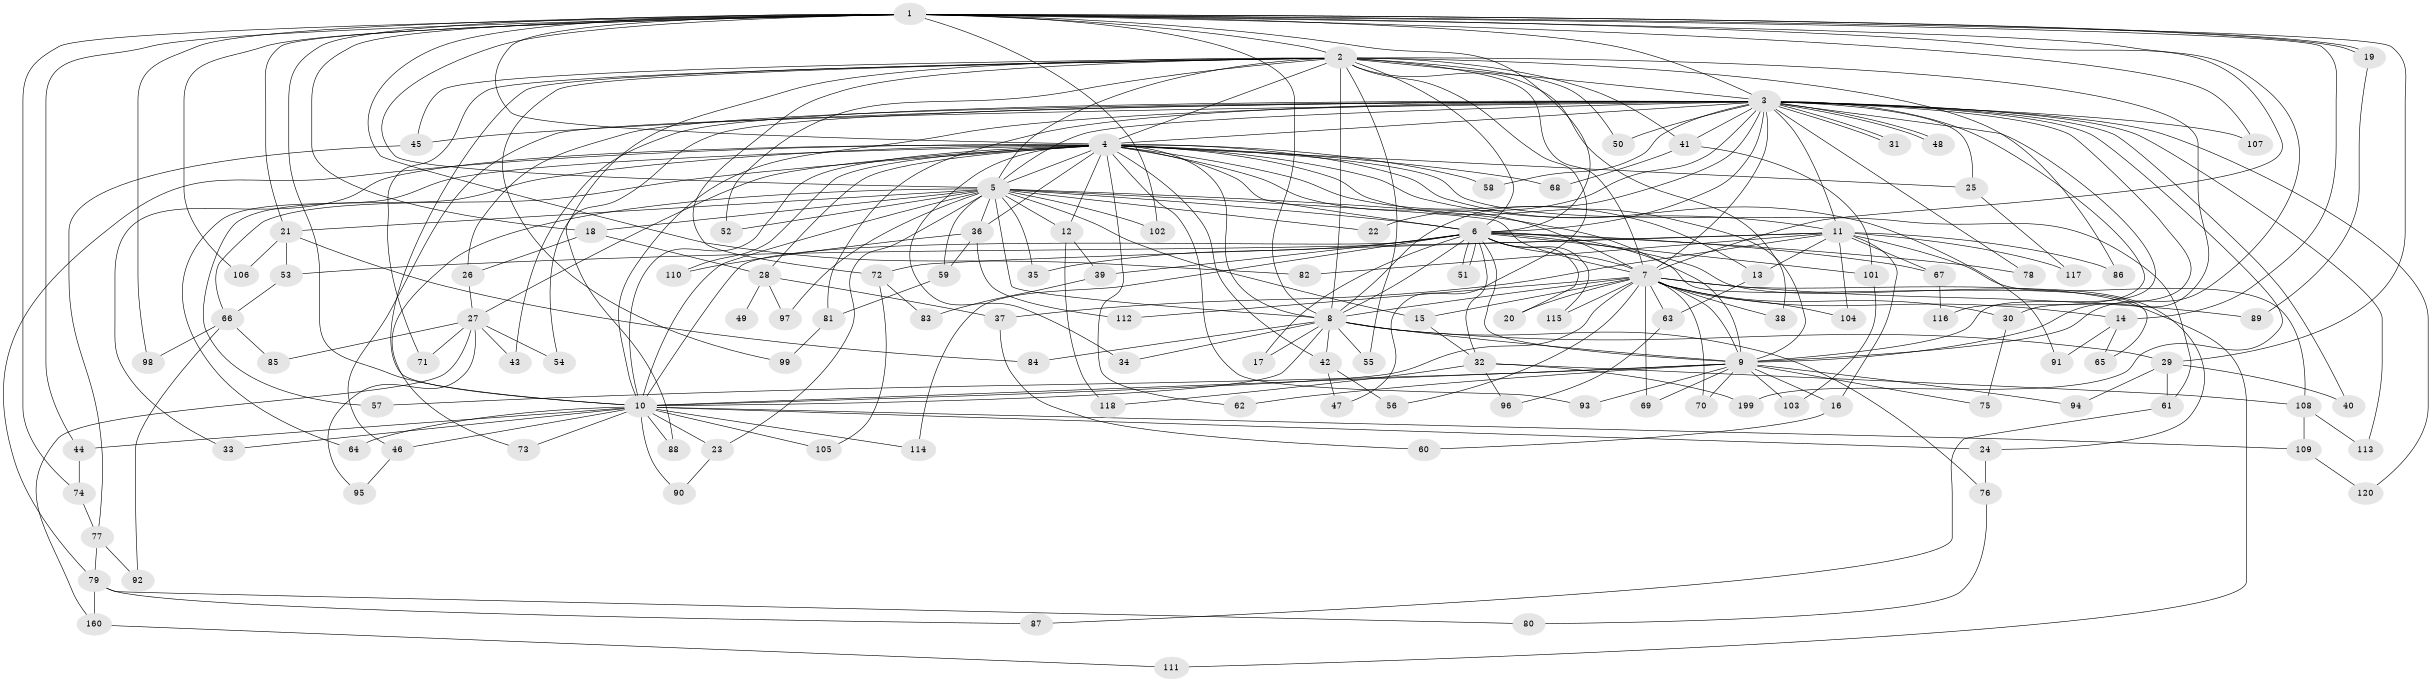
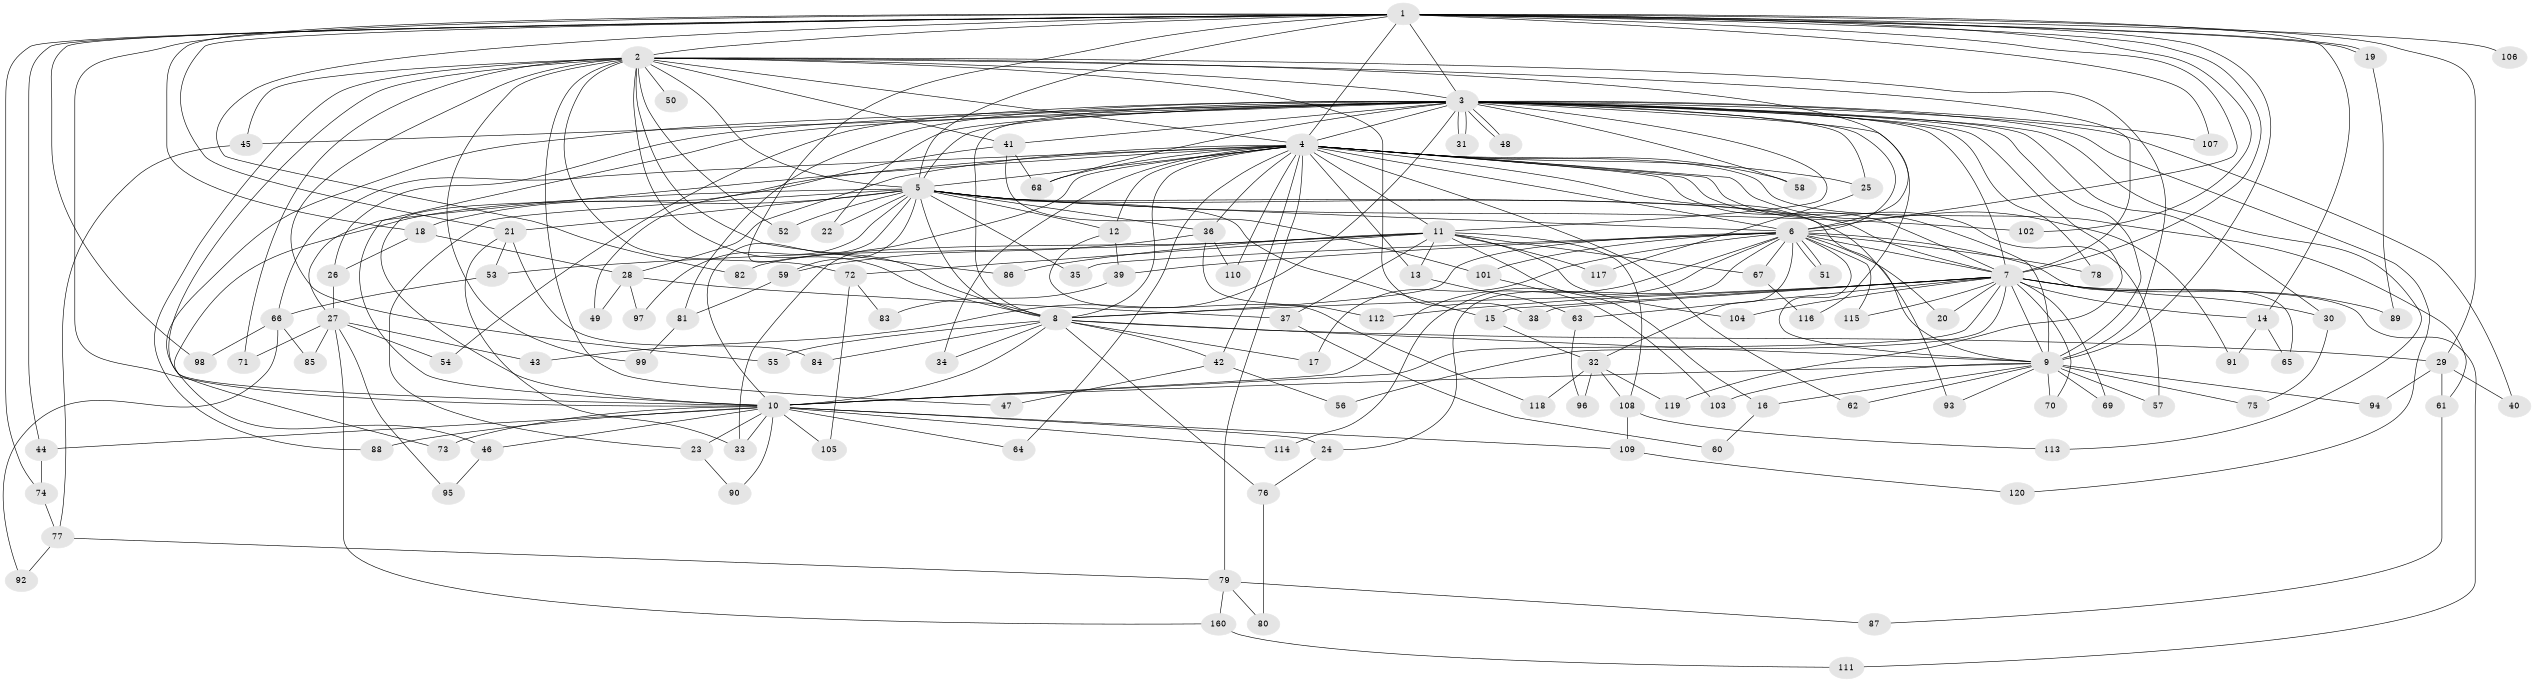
(1672, 125) -> (1256, 132)
none -> (857, 170)
(264, 254) -> (532, 387)
(1746, 406) -> (1673, 406)
